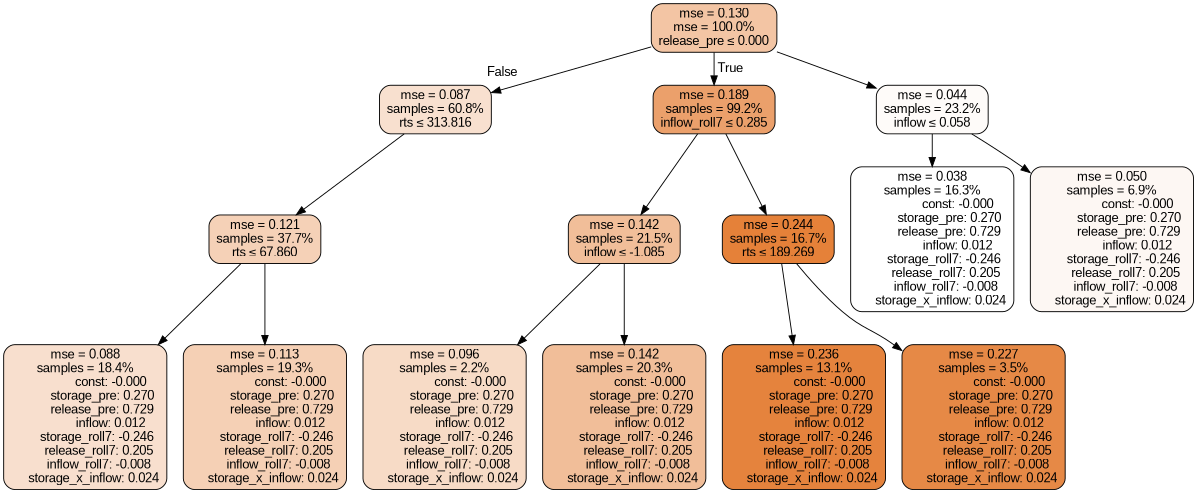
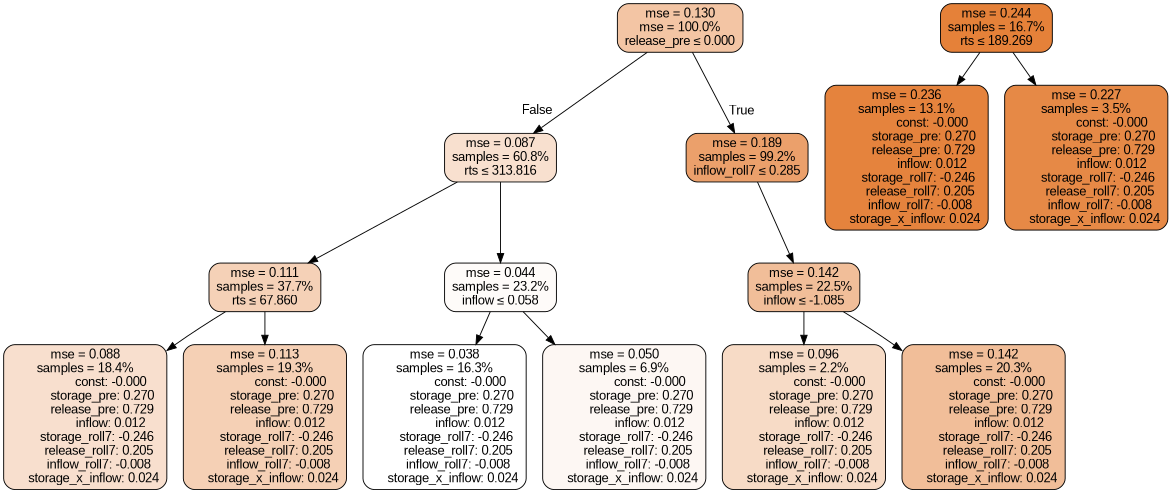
(822, 68) -> (500, 218)
(744, 170) -> none
(265, 239) -> (265, 287)
(624, 239) -> (804, 287)
